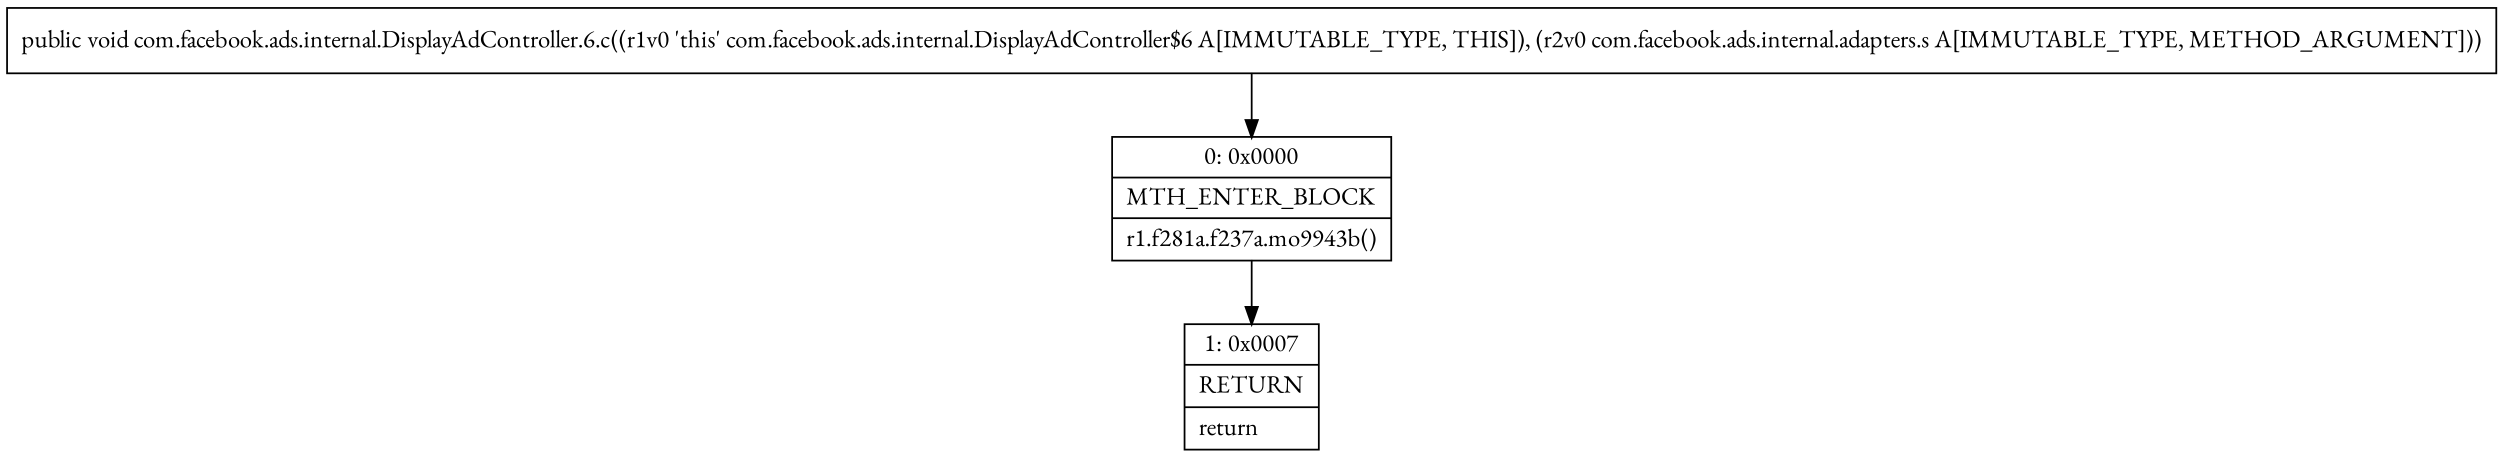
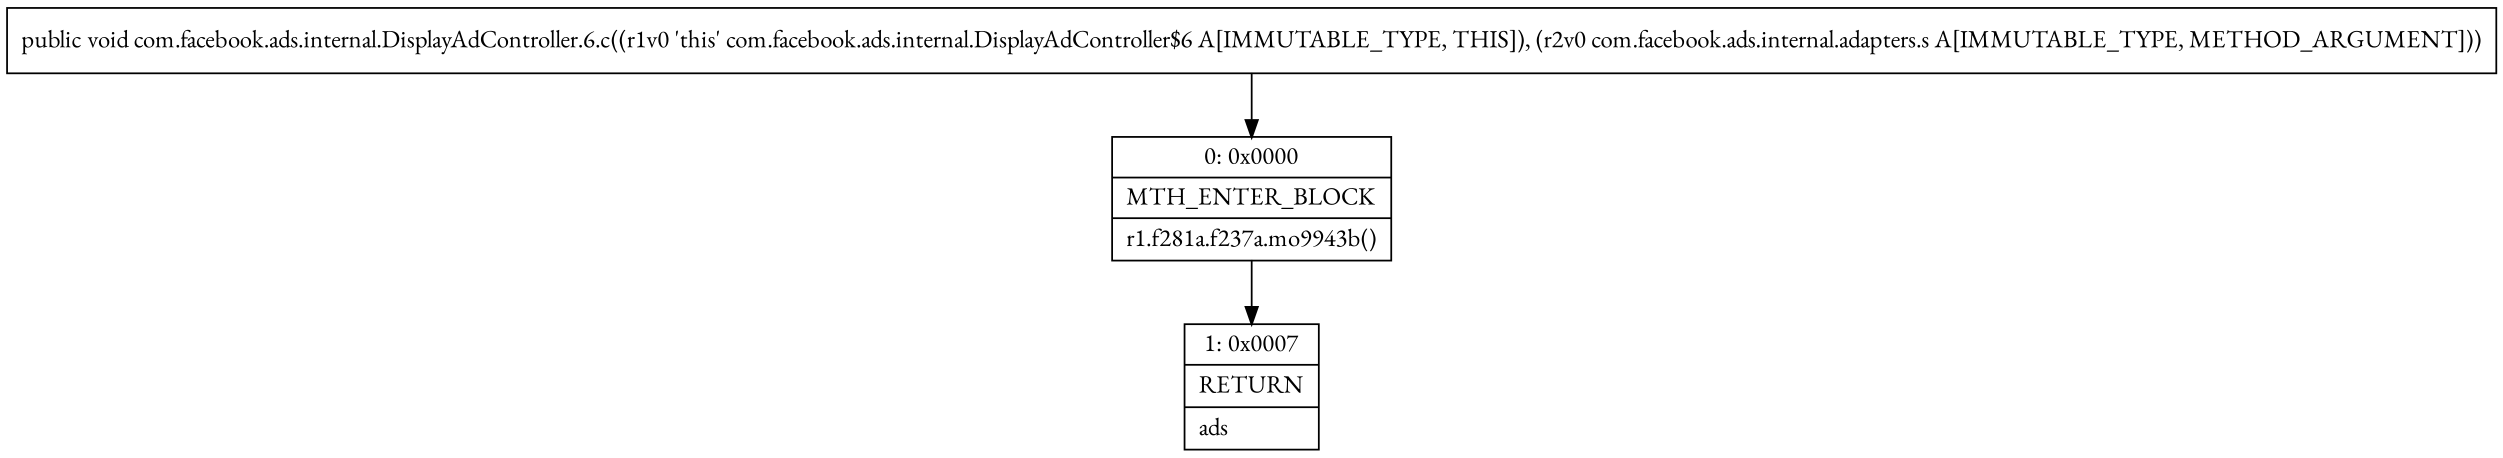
(1229, 428) -> (1214, 428)
